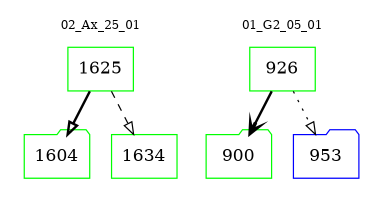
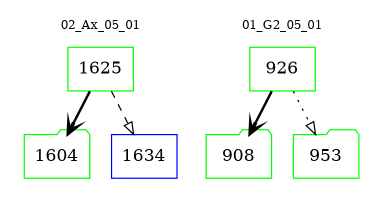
(101, 26) -> (101, 26)
(82, 107) -> (82, 107)
(144, 156) -> (144, 156)
(239, 156) -> (239, 156)
(326, 156) -> (326, 156)
